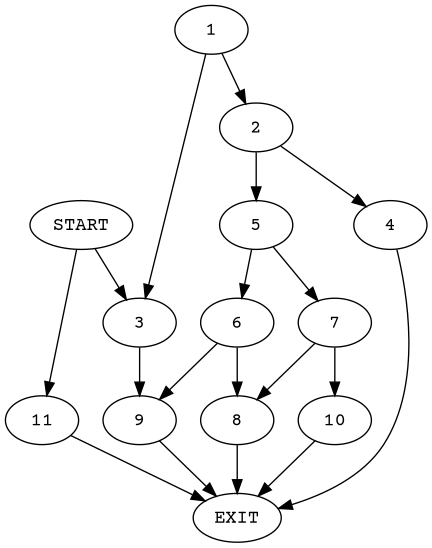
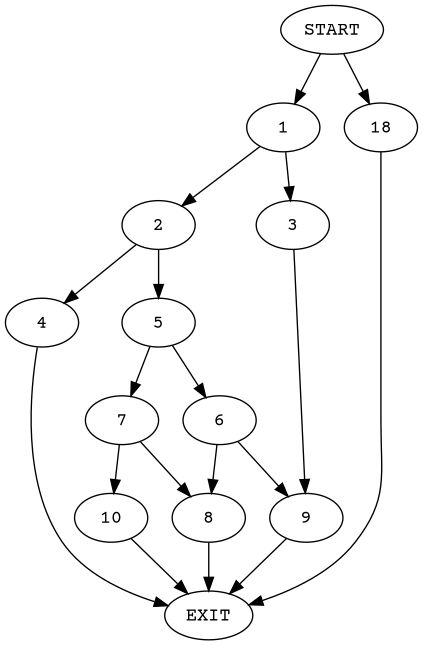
(107, 268) -> (311, 73)
(42, 420) -> (381, 127)
